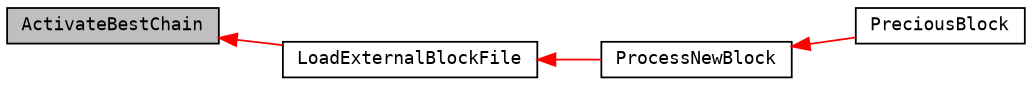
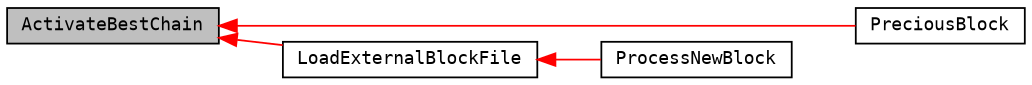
(833, 41) -> (546, 26)
